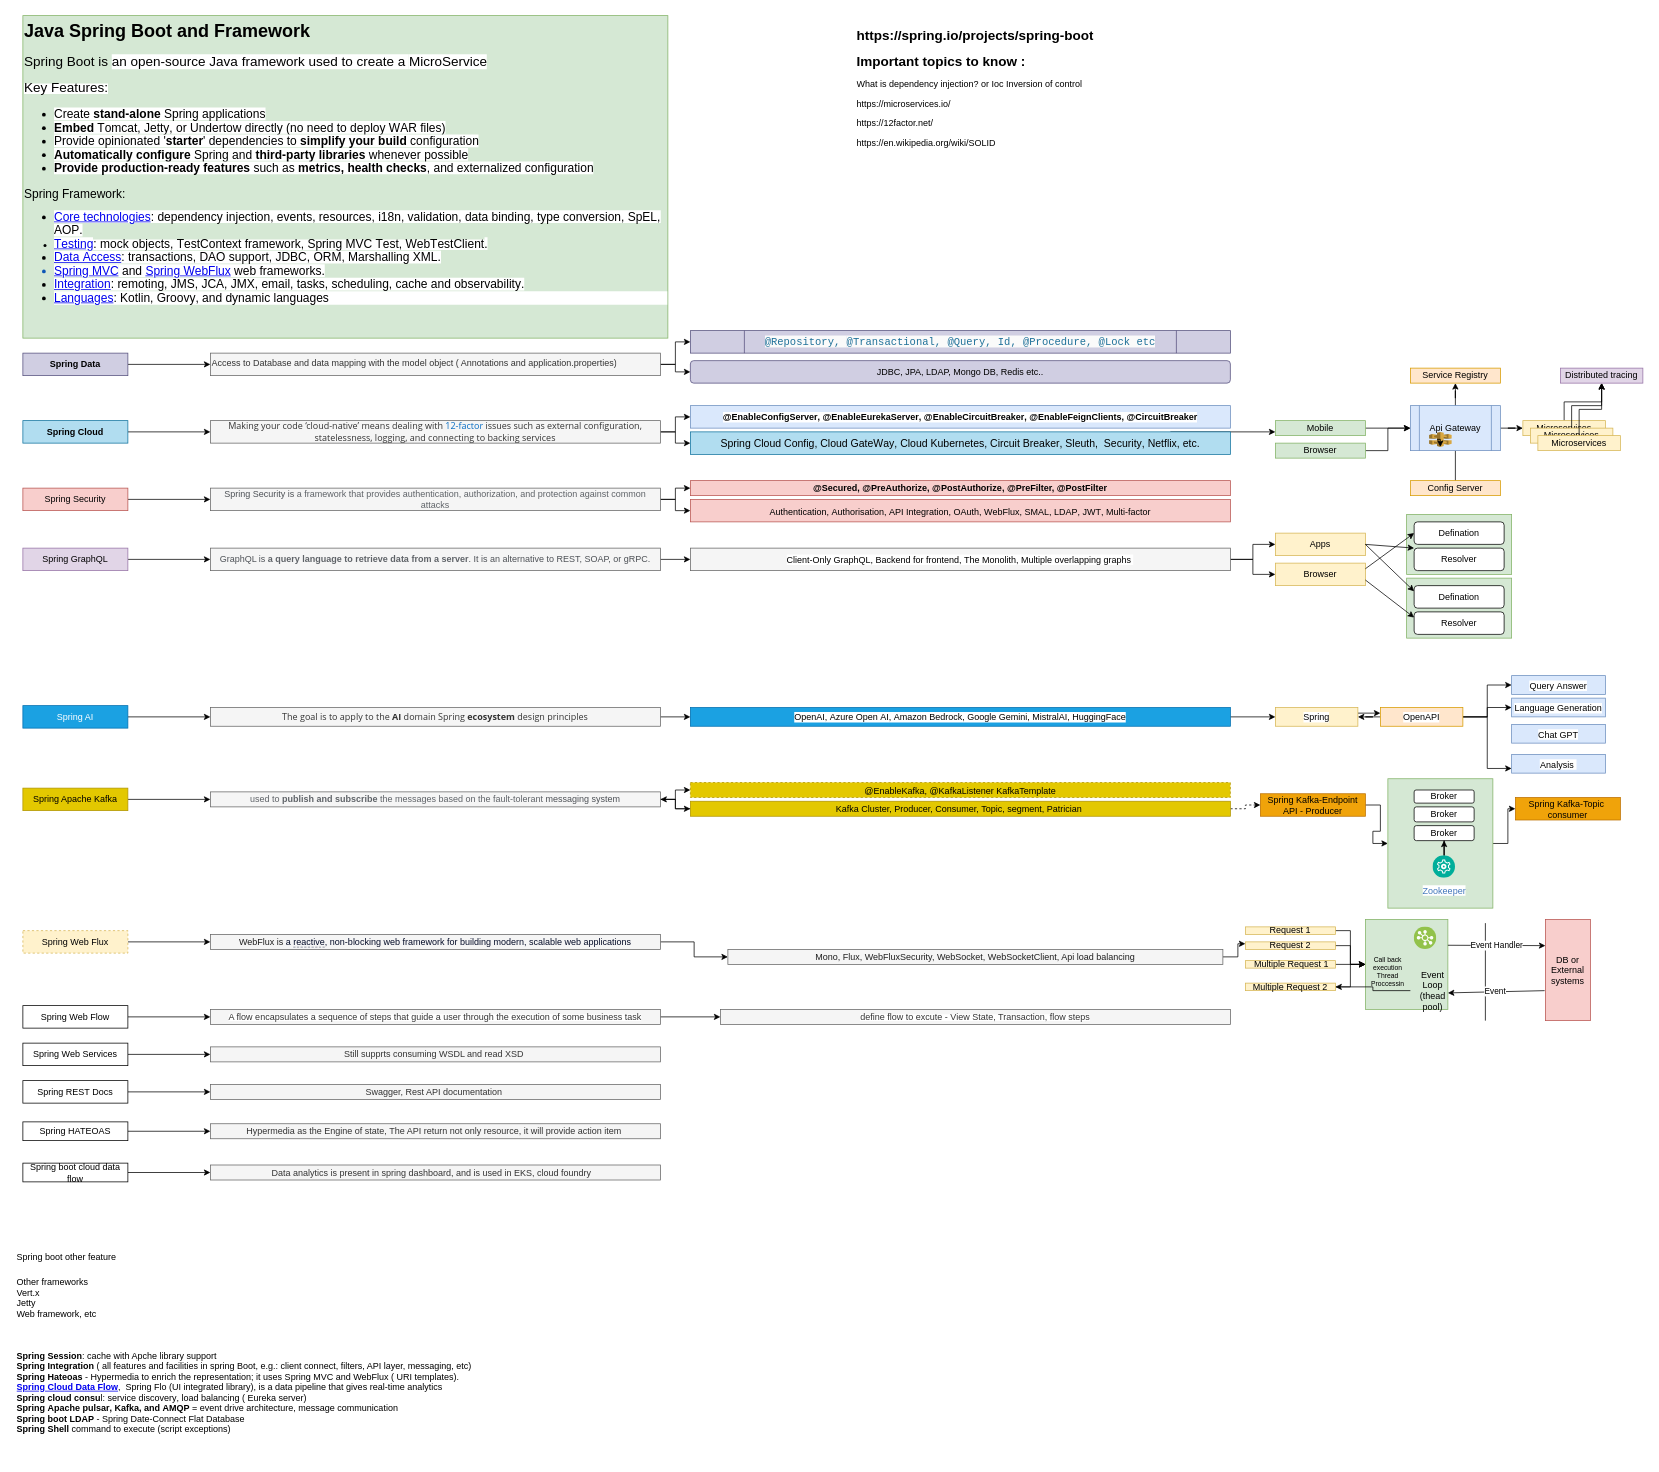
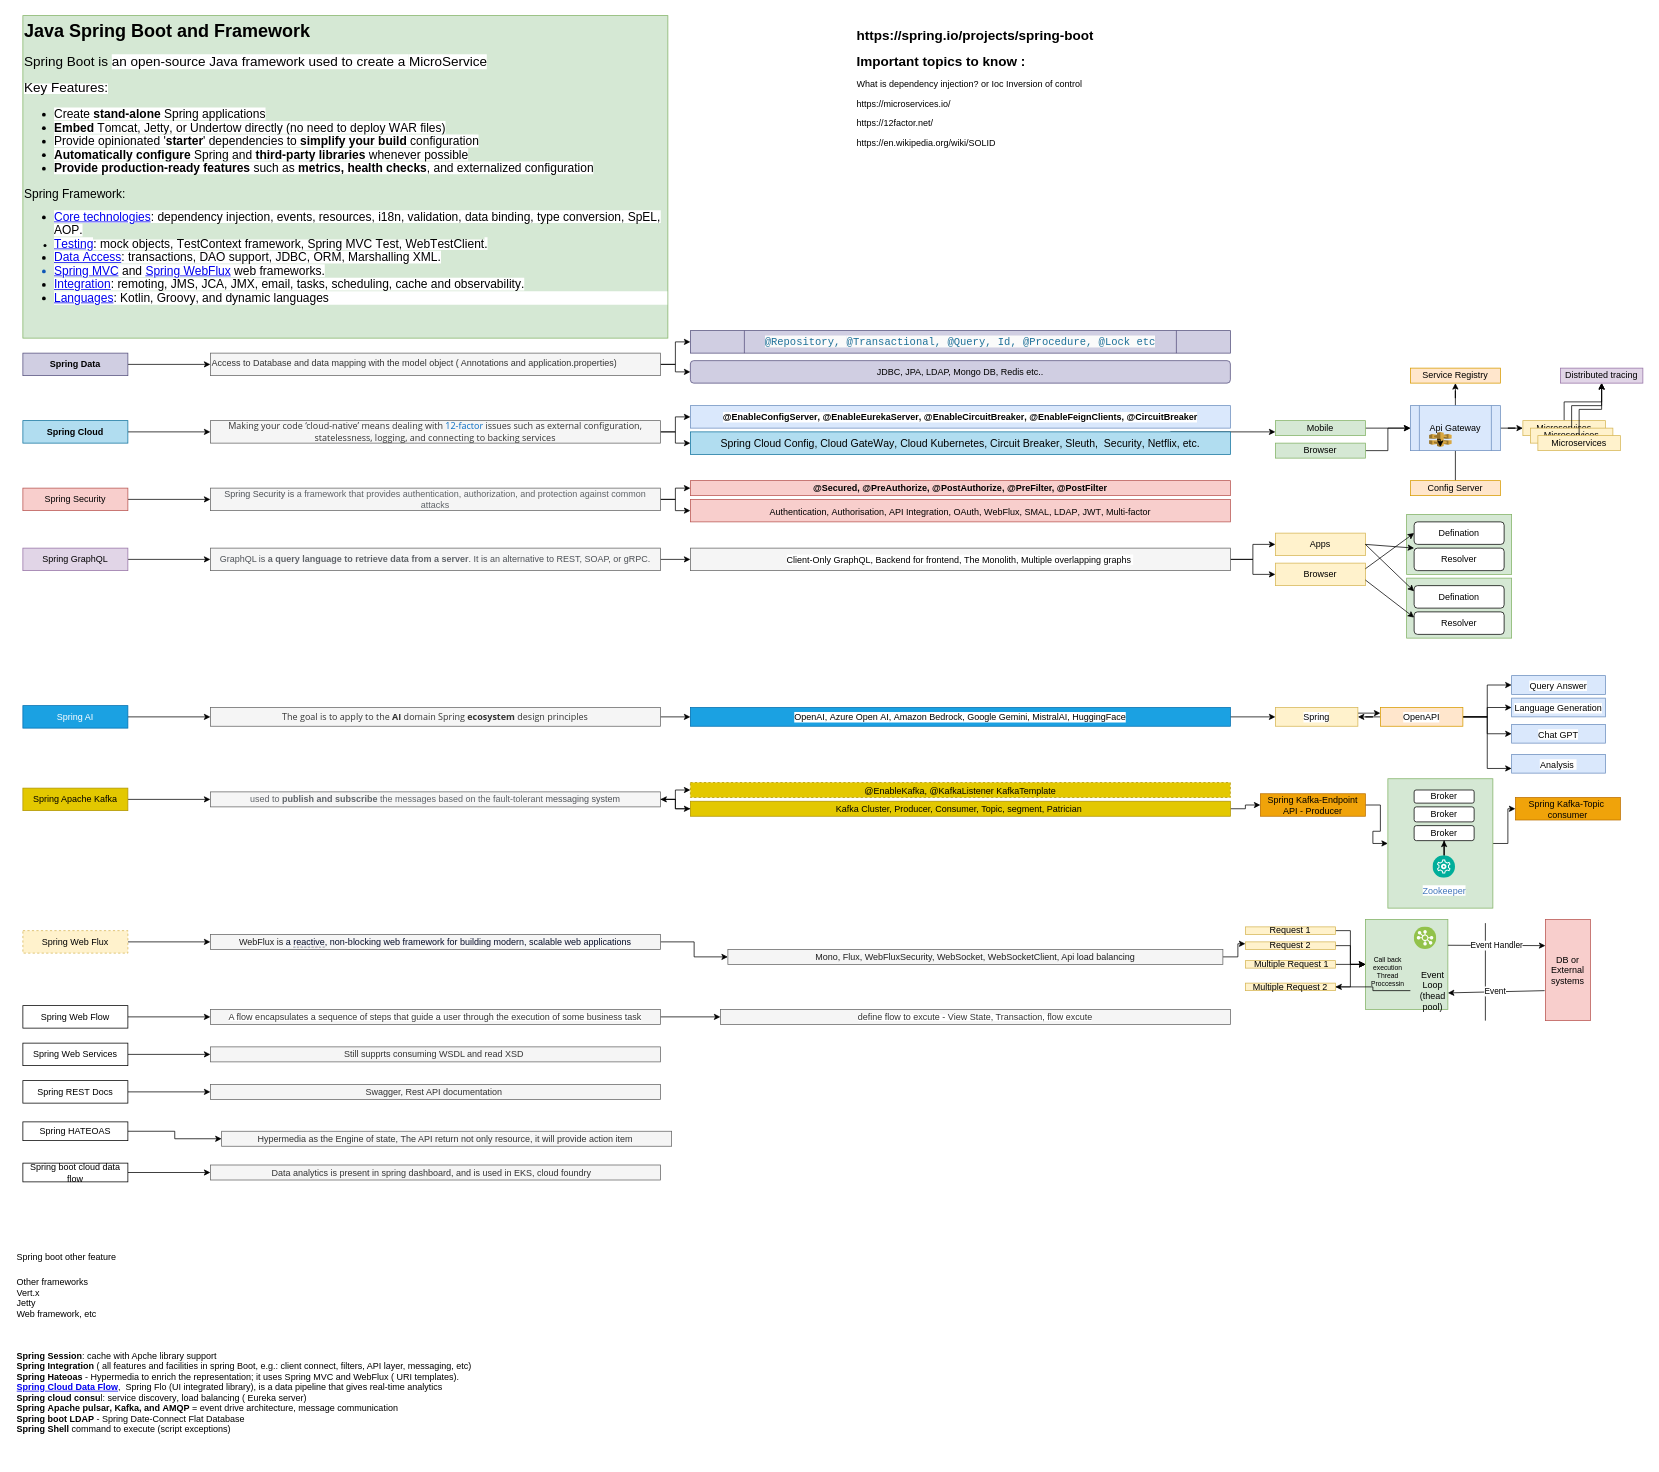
none -> (1498, 734)
(1243, 809) -> (1243, 809)
(975, 1017) -> (975, 1017)
(435, 1131) -> (447, 1139)
